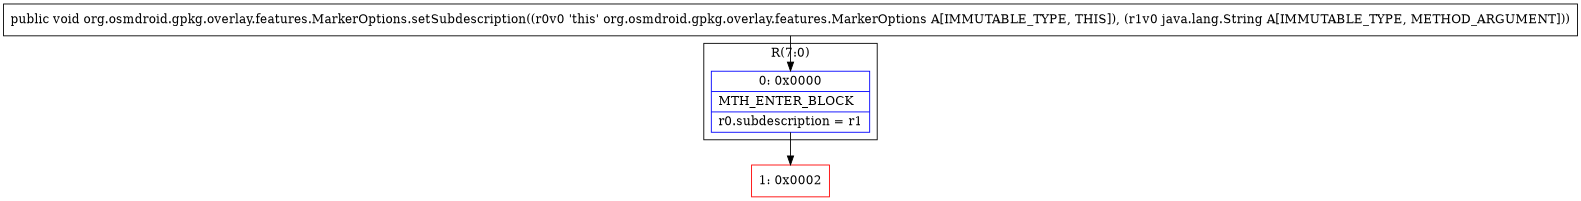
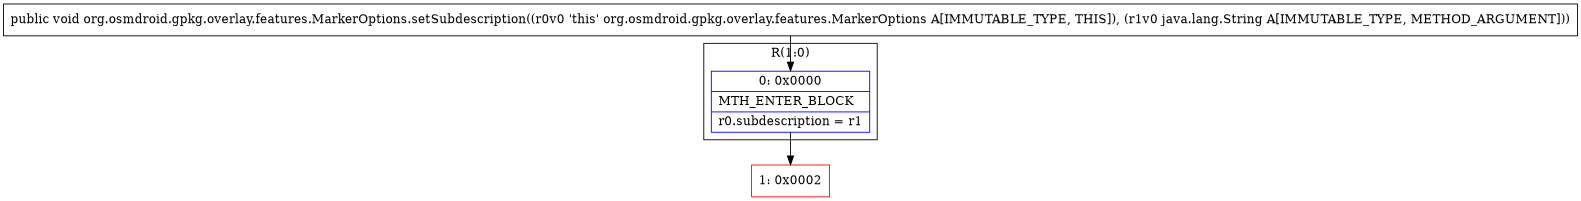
(790, 54) -> (790, 54)
